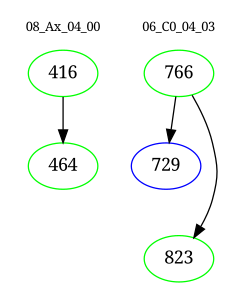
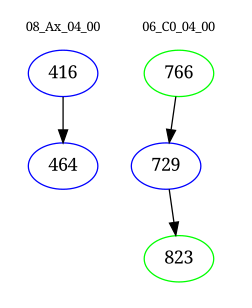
(179, 28) -> (179, 28)
(63, 73) -> (63, 73)
(216, 160) -> (172, 206)
(63, 166) -> (63, 166)
